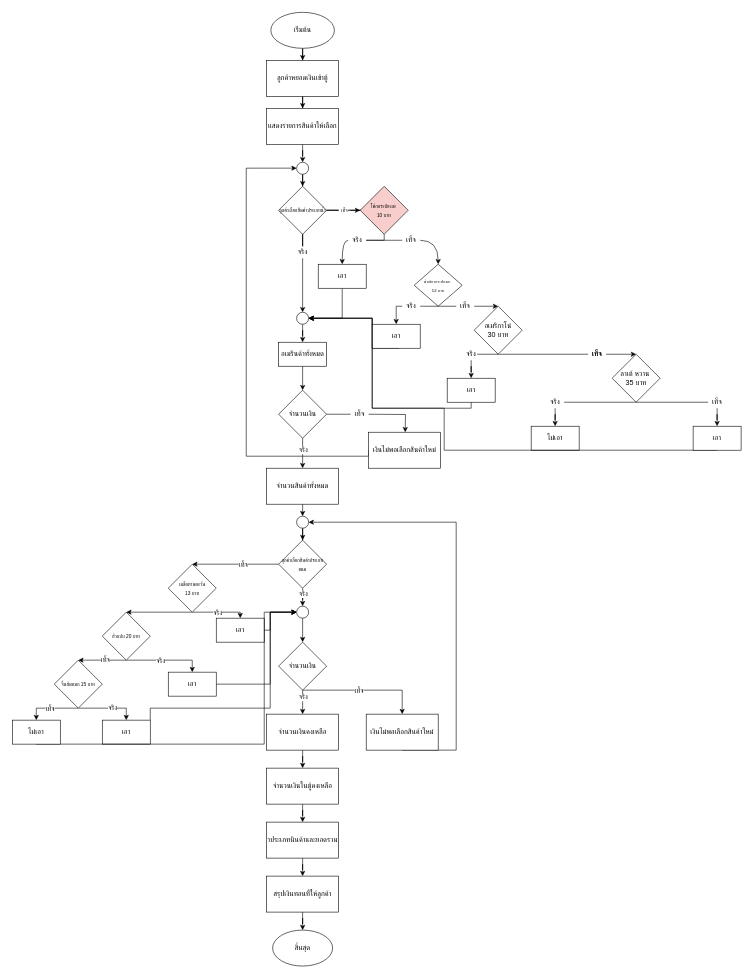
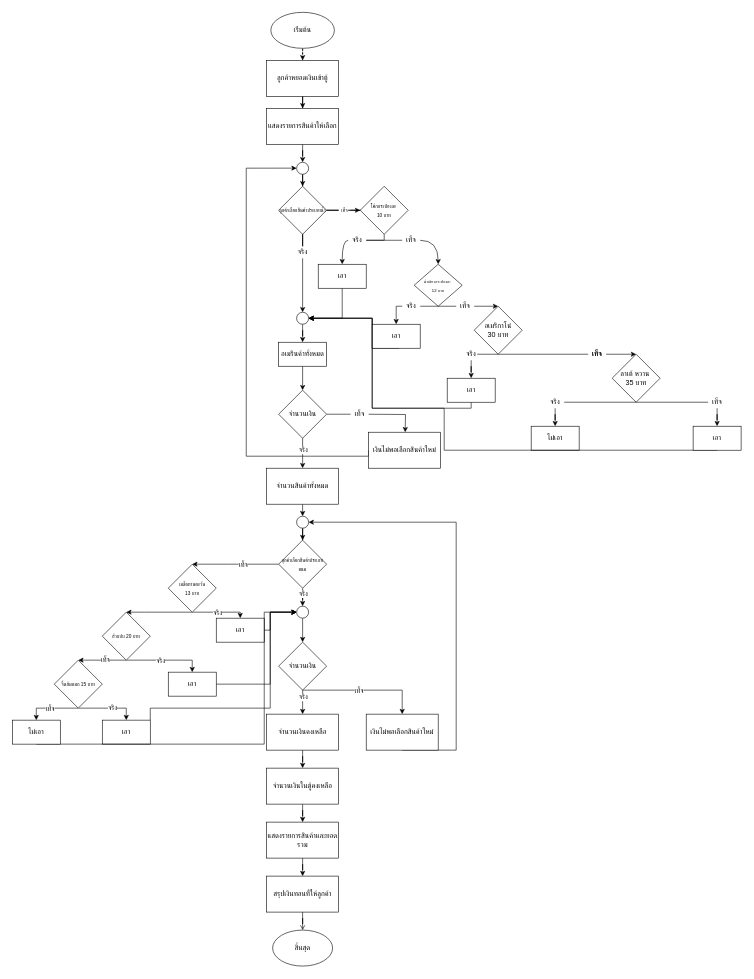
(303, 56) -> (303, 56)
(384, 210) -> (384, 210)
(303, 840) -> (303, 840)
(303, 924) -> (303, 926)
